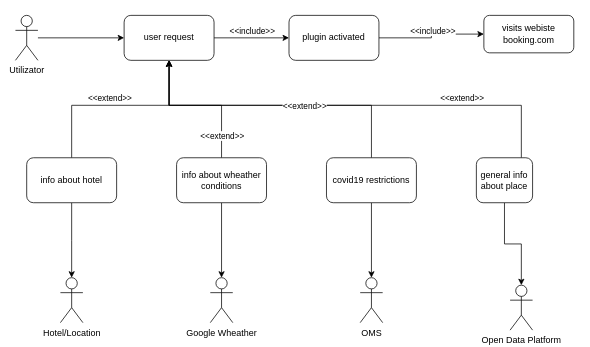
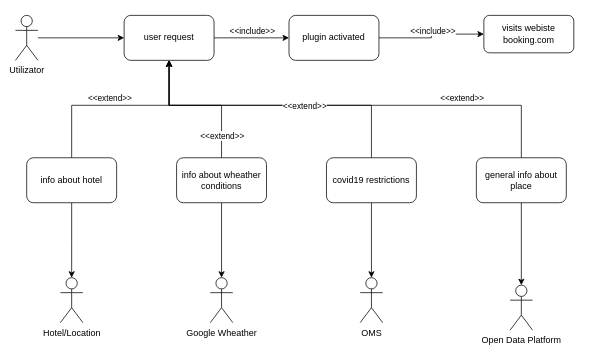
(505, 180) -> (522, 180)
